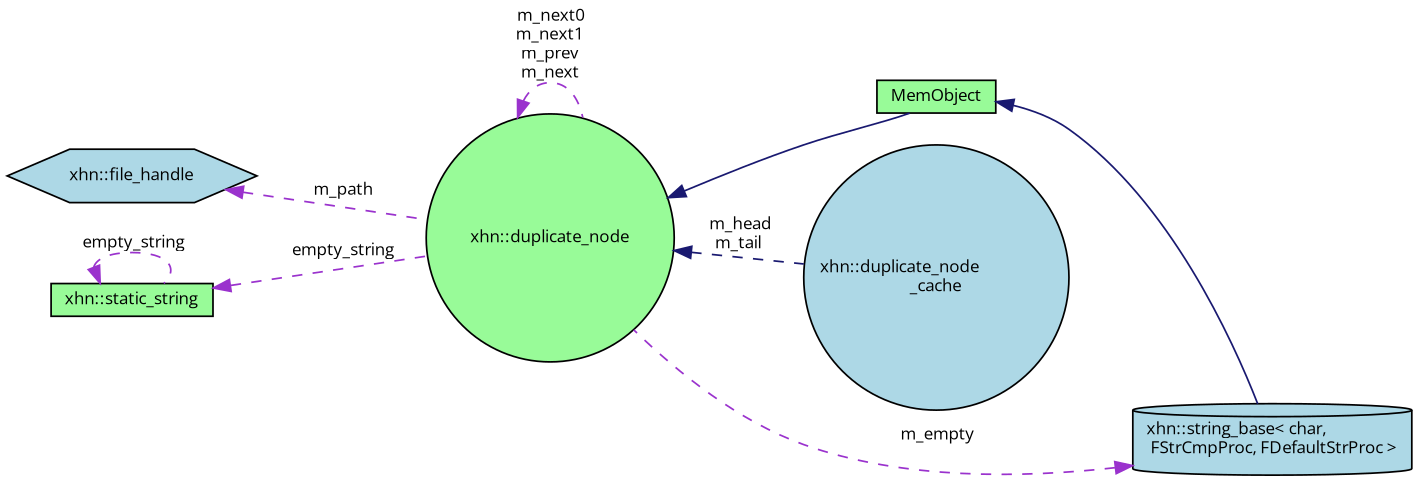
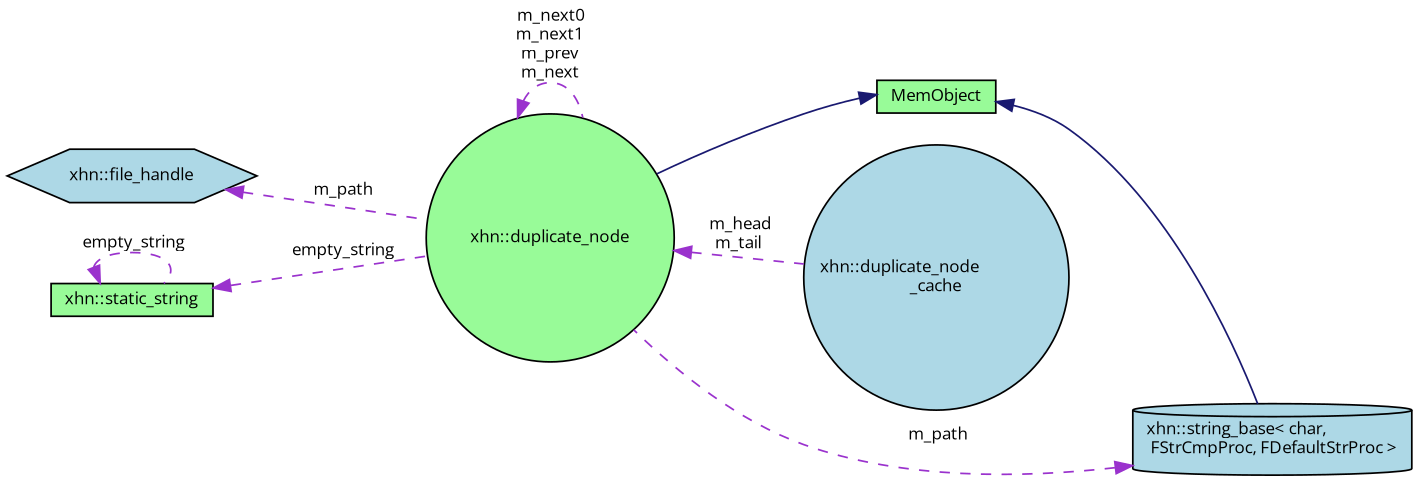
(795, 148) -> (756, 131)
(748, 258) -> (748, 258)
(936, 435) -> (936, 435)
